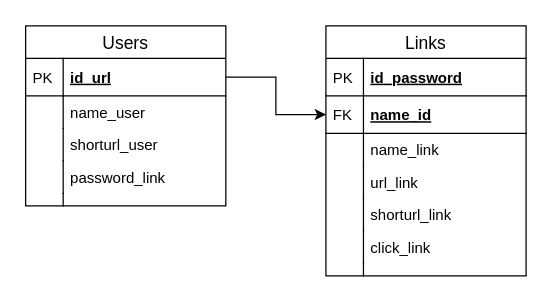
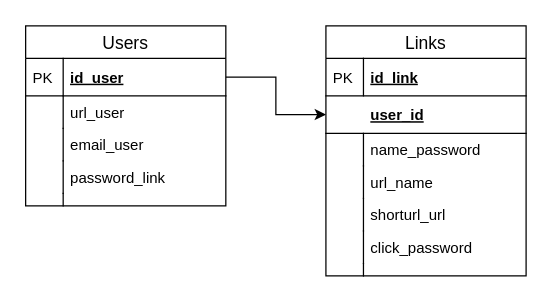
(91, 78) -> (97, 78)
(414, 78) -> (394, 78)
(108, 113) -> (102, 113)
(344, 114) -> none
(397, 115) -> (397, 115)
(123, 145) -> (108, 145)
(404, 150) -> (425, 150)
(398, 183) -> (402, 183)
(419, 215) -> (417, 215)
(404, 248) -> (425, 248)
